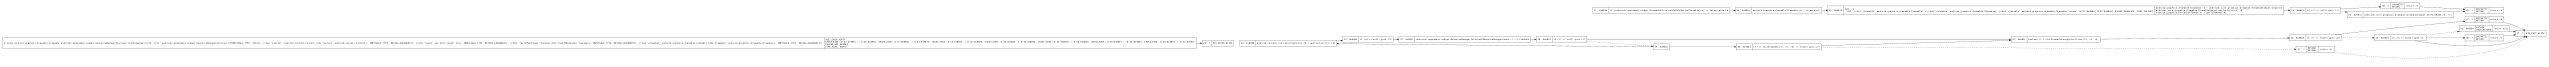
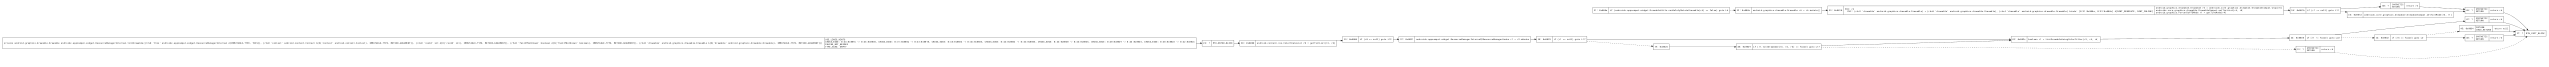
(1496, 45) -> (1236, 43)
(2470, 46) -> (2517, 19)
(2312, 48) -> (2313, 48)
